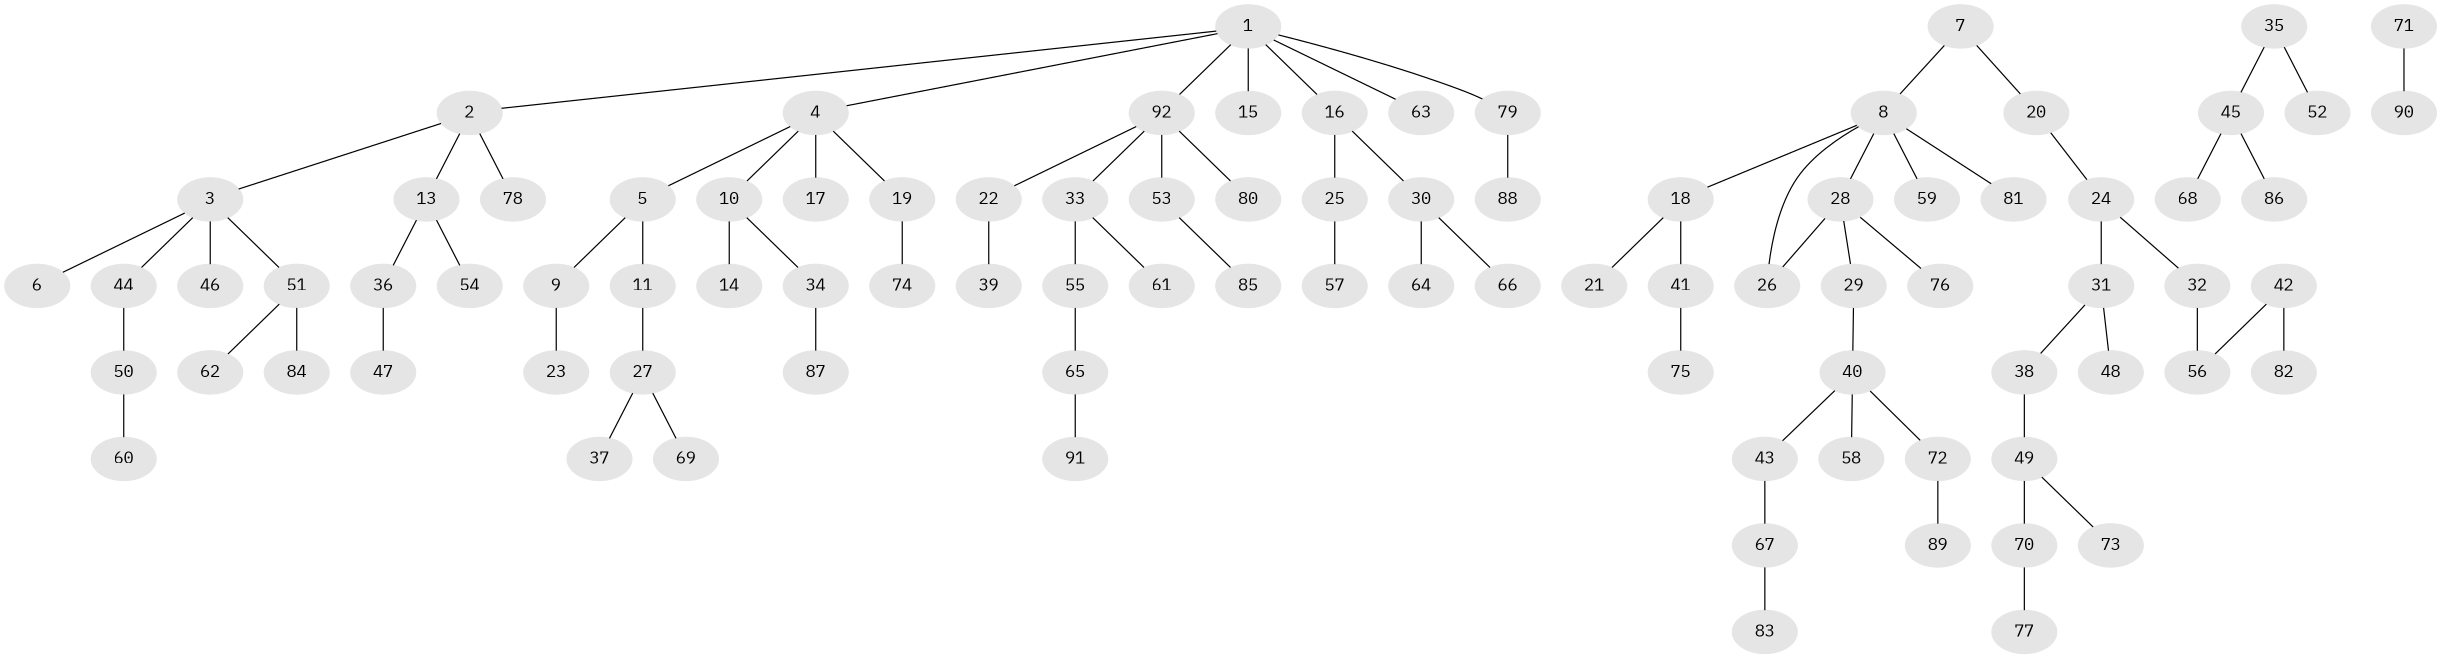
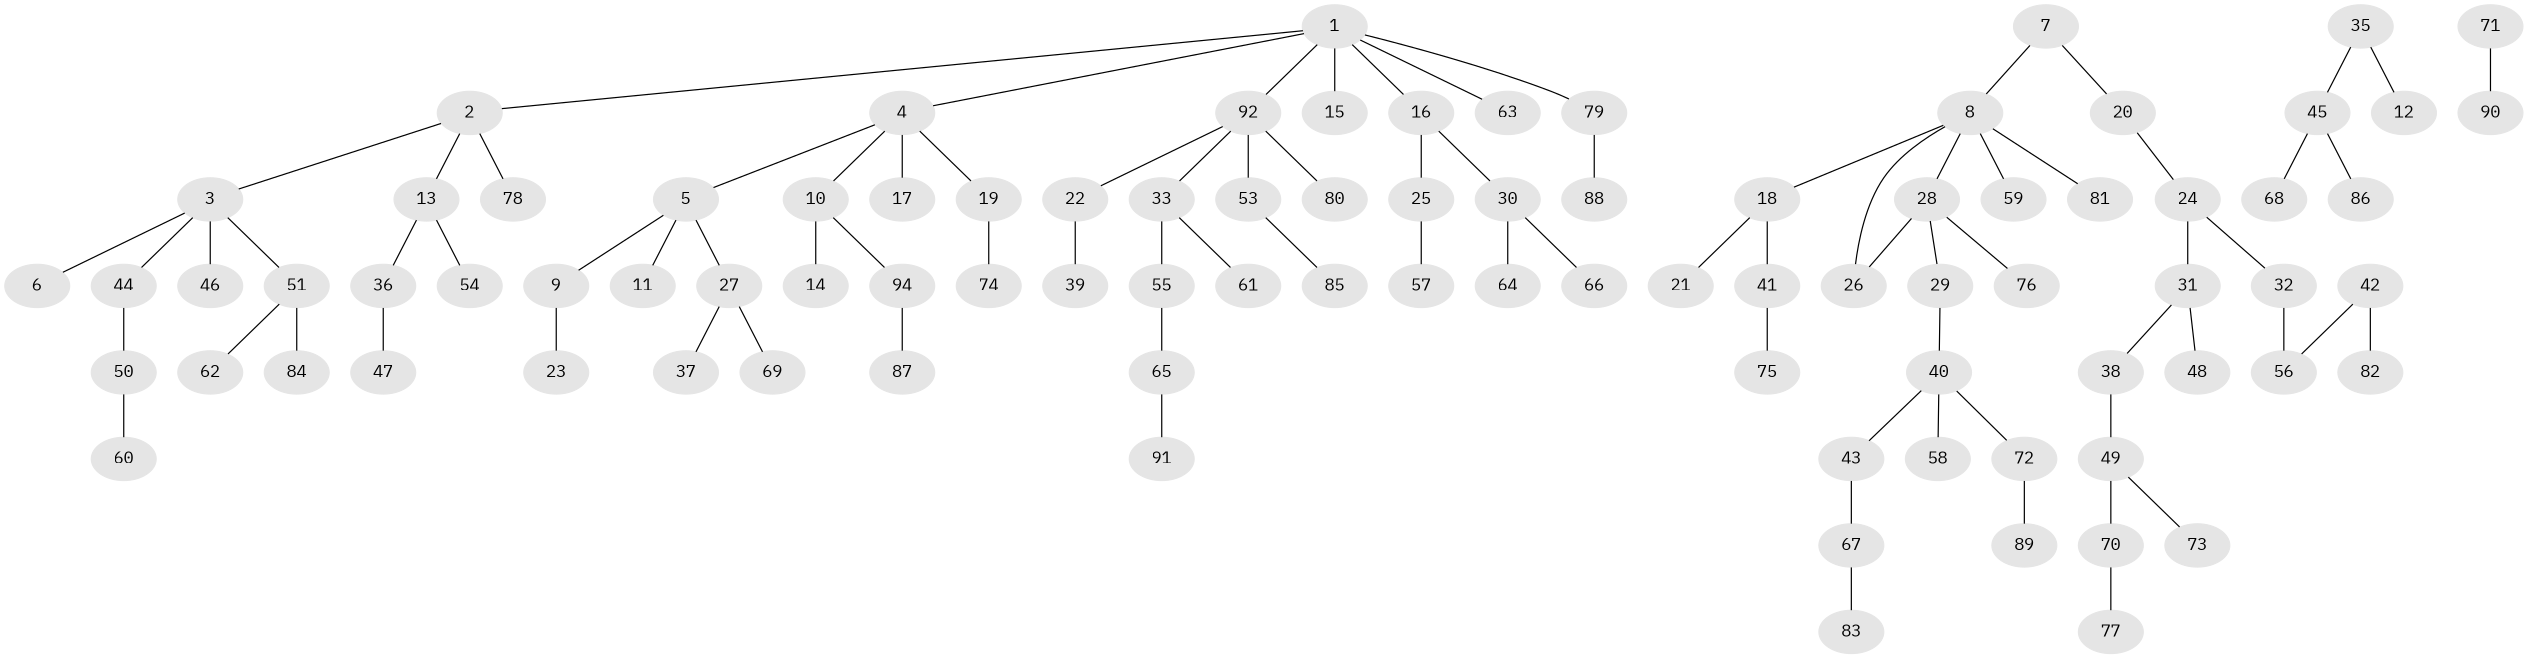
(2317, 113) -> (2404, 113)
(816, 286) -> (902, 286)
(643, 329) -> (708, 243)
